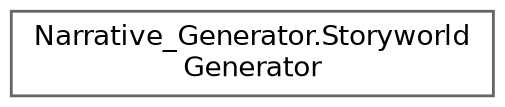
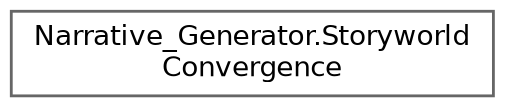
(252, 54) -> (252, 54)
